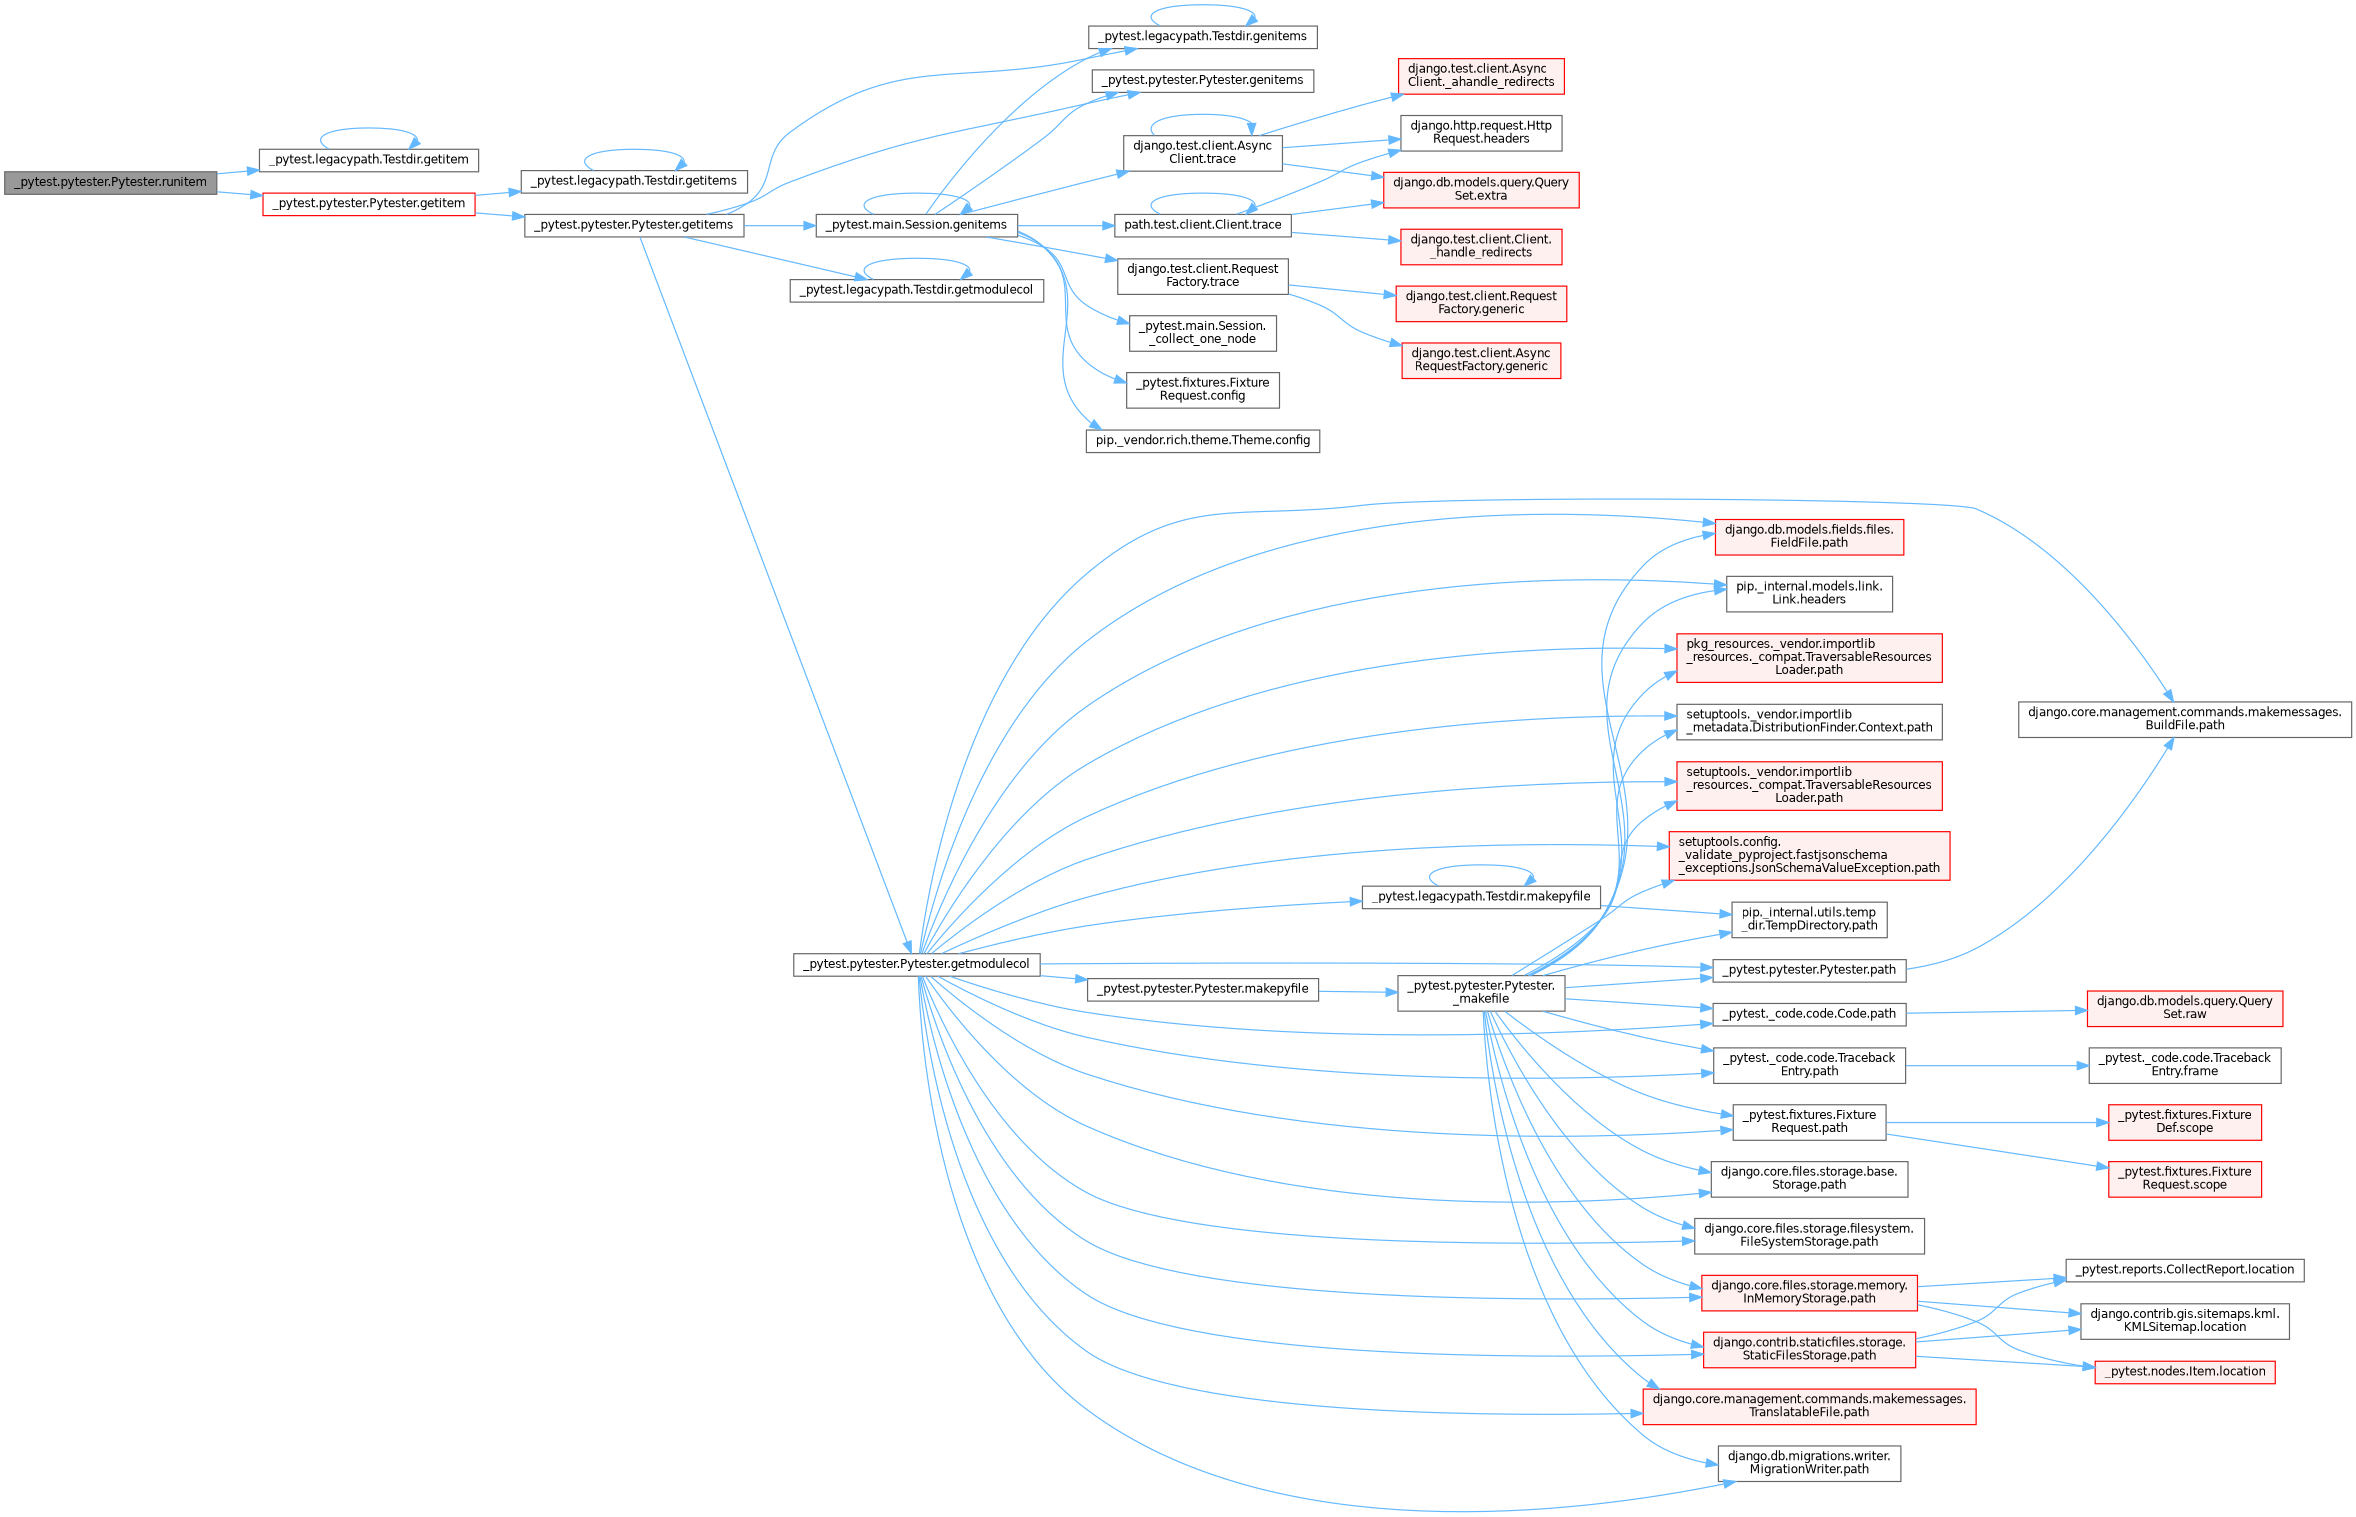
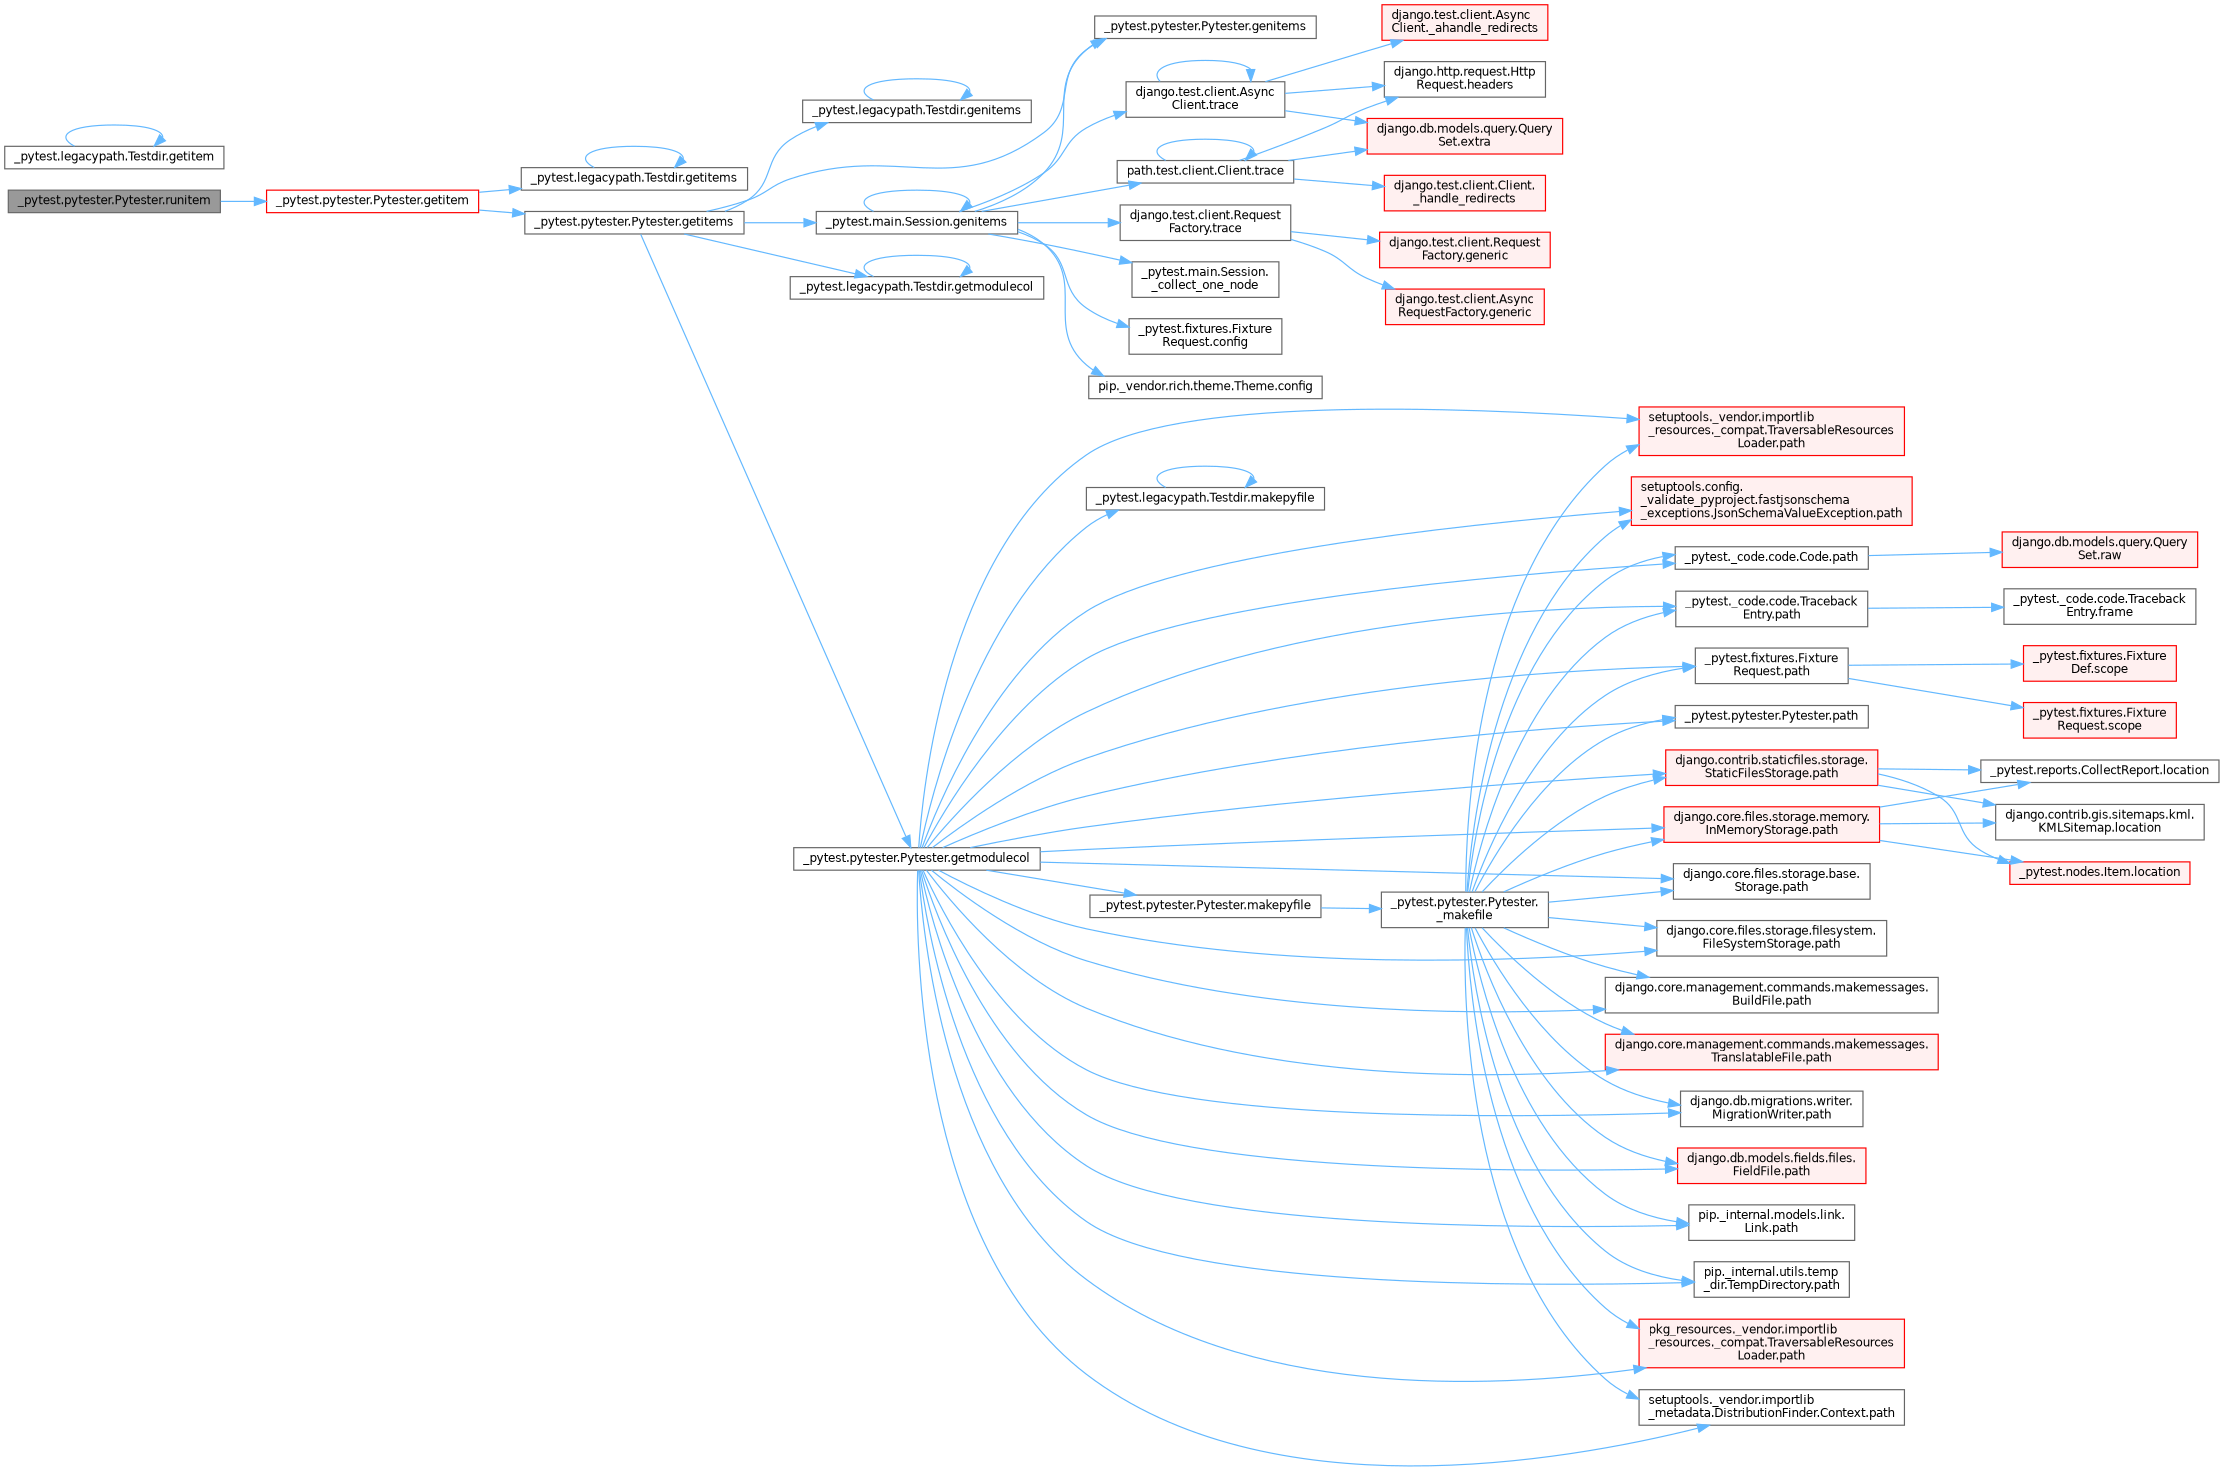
(995, 131) -> none
(232, 172) -> none
(1810, 594) -> (1772, 1223)
(2059, 886) -> (1553, 949)
(1660, 910) -> (1182, 1256)
